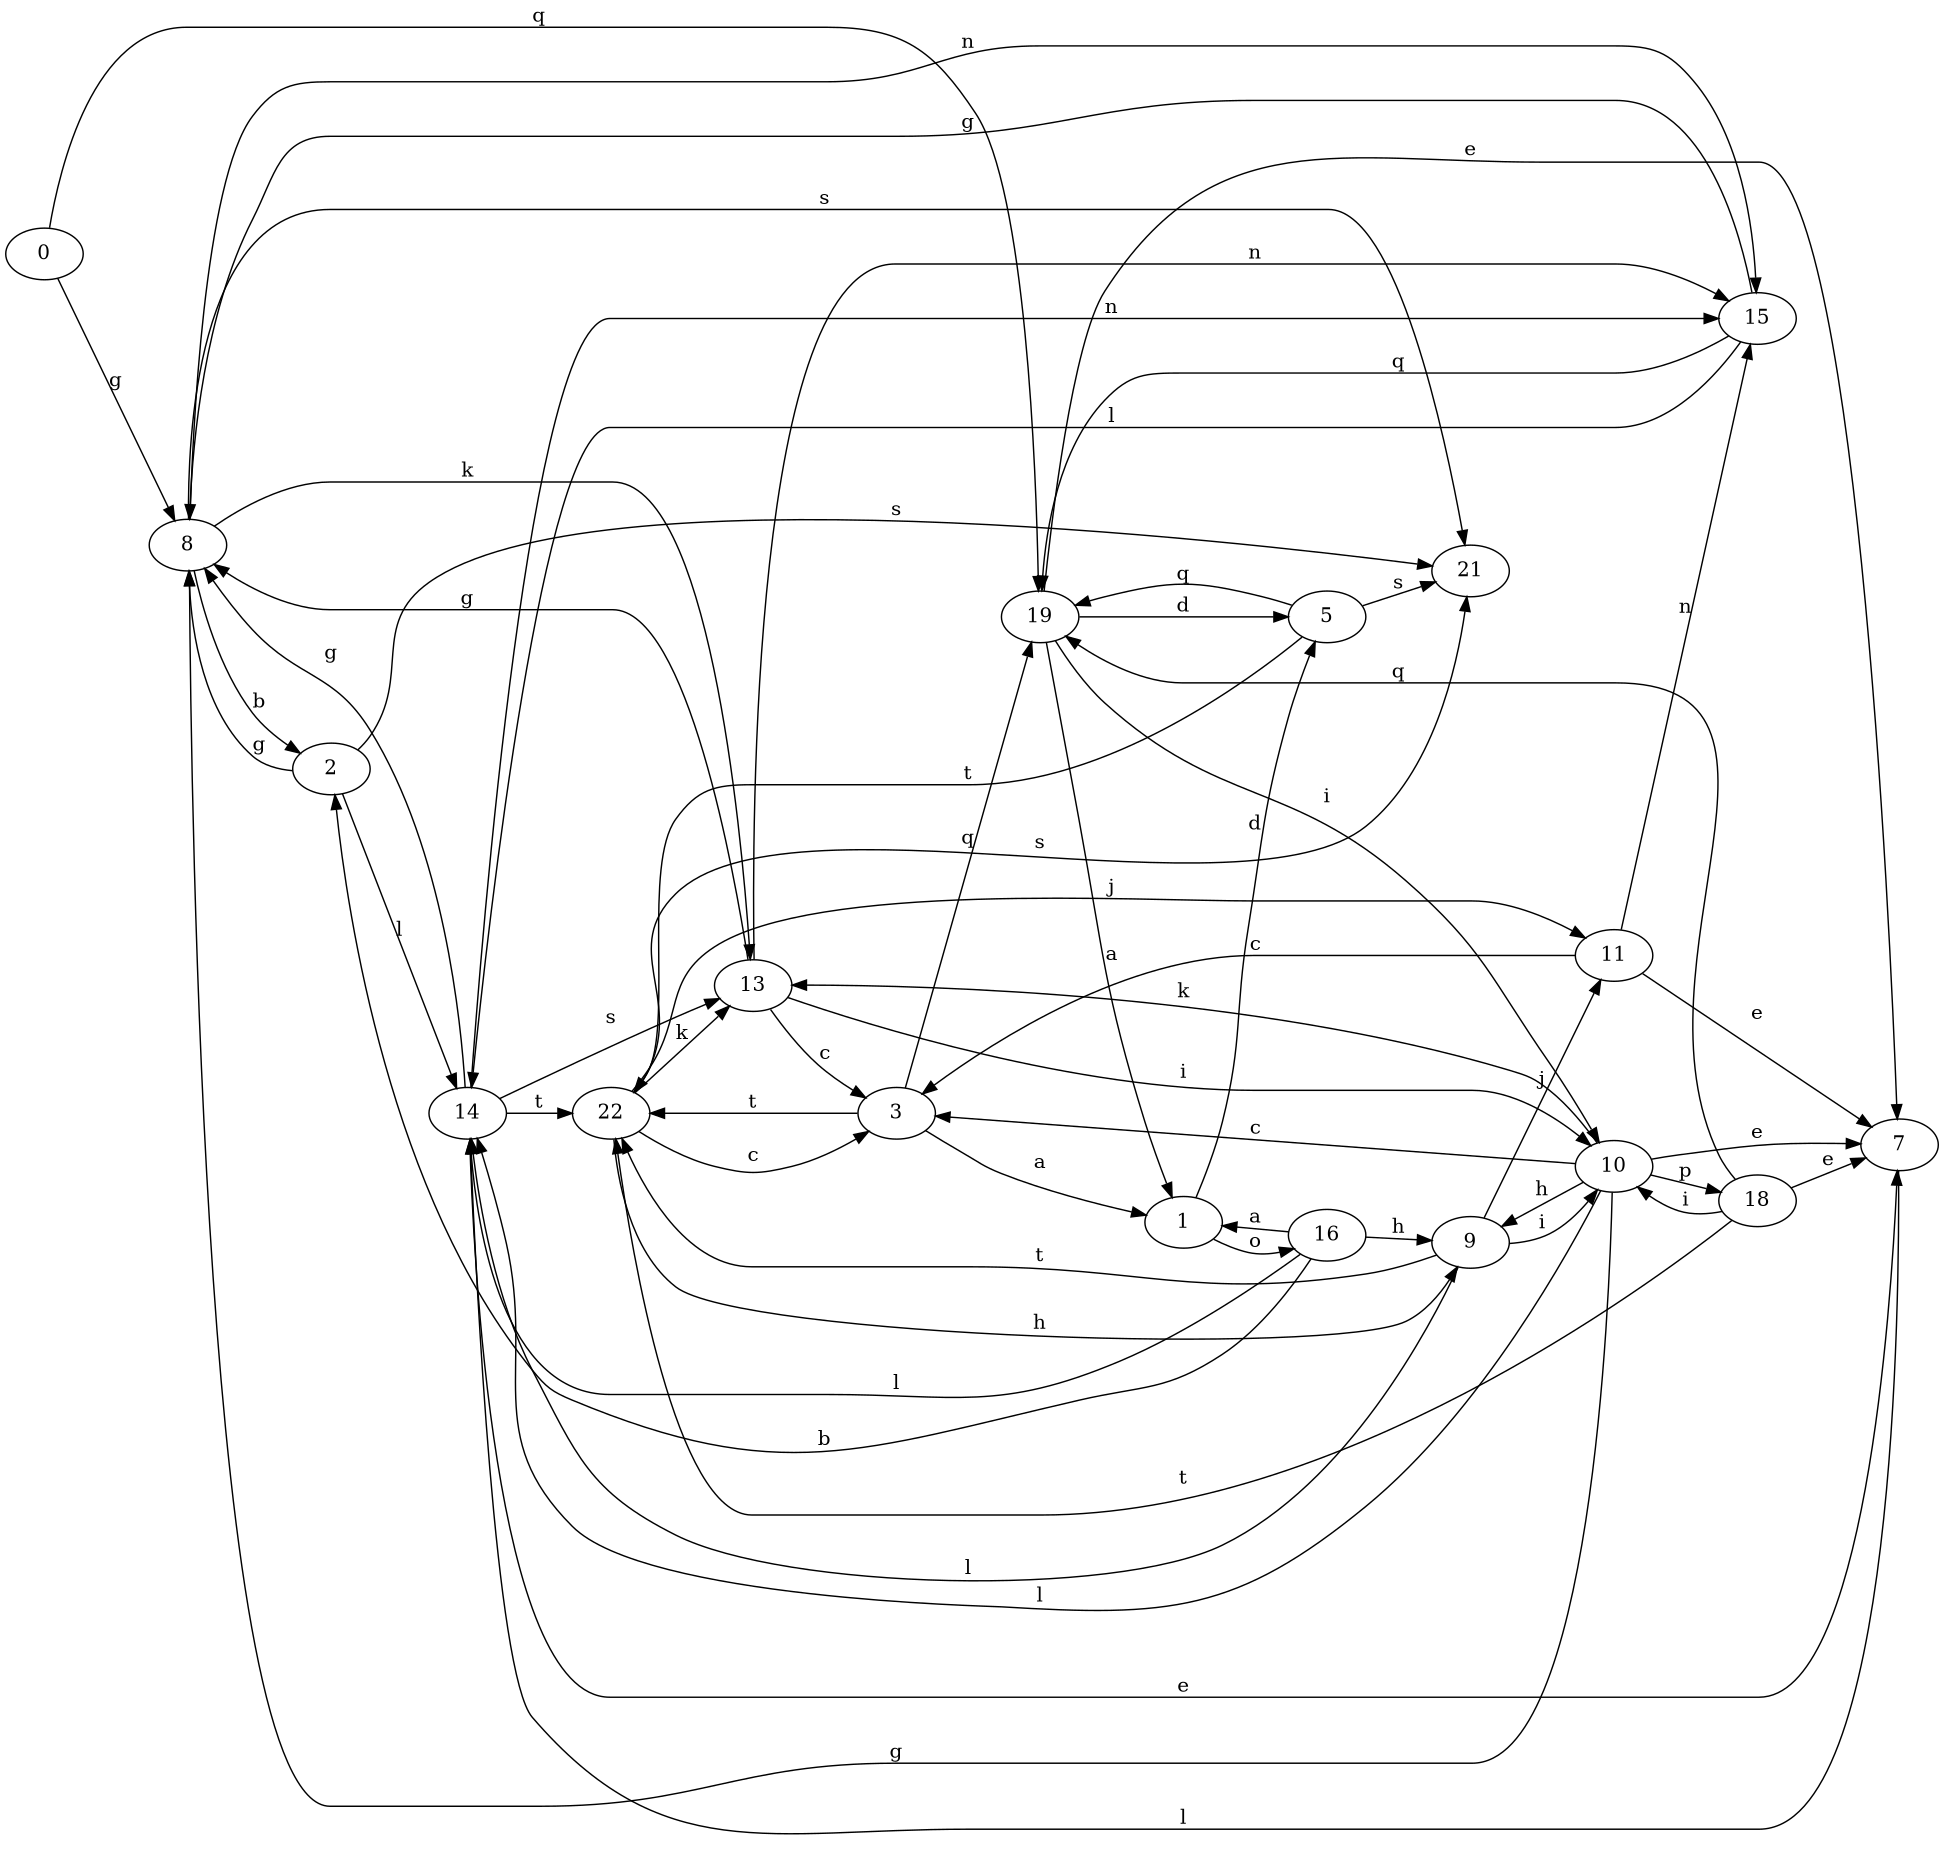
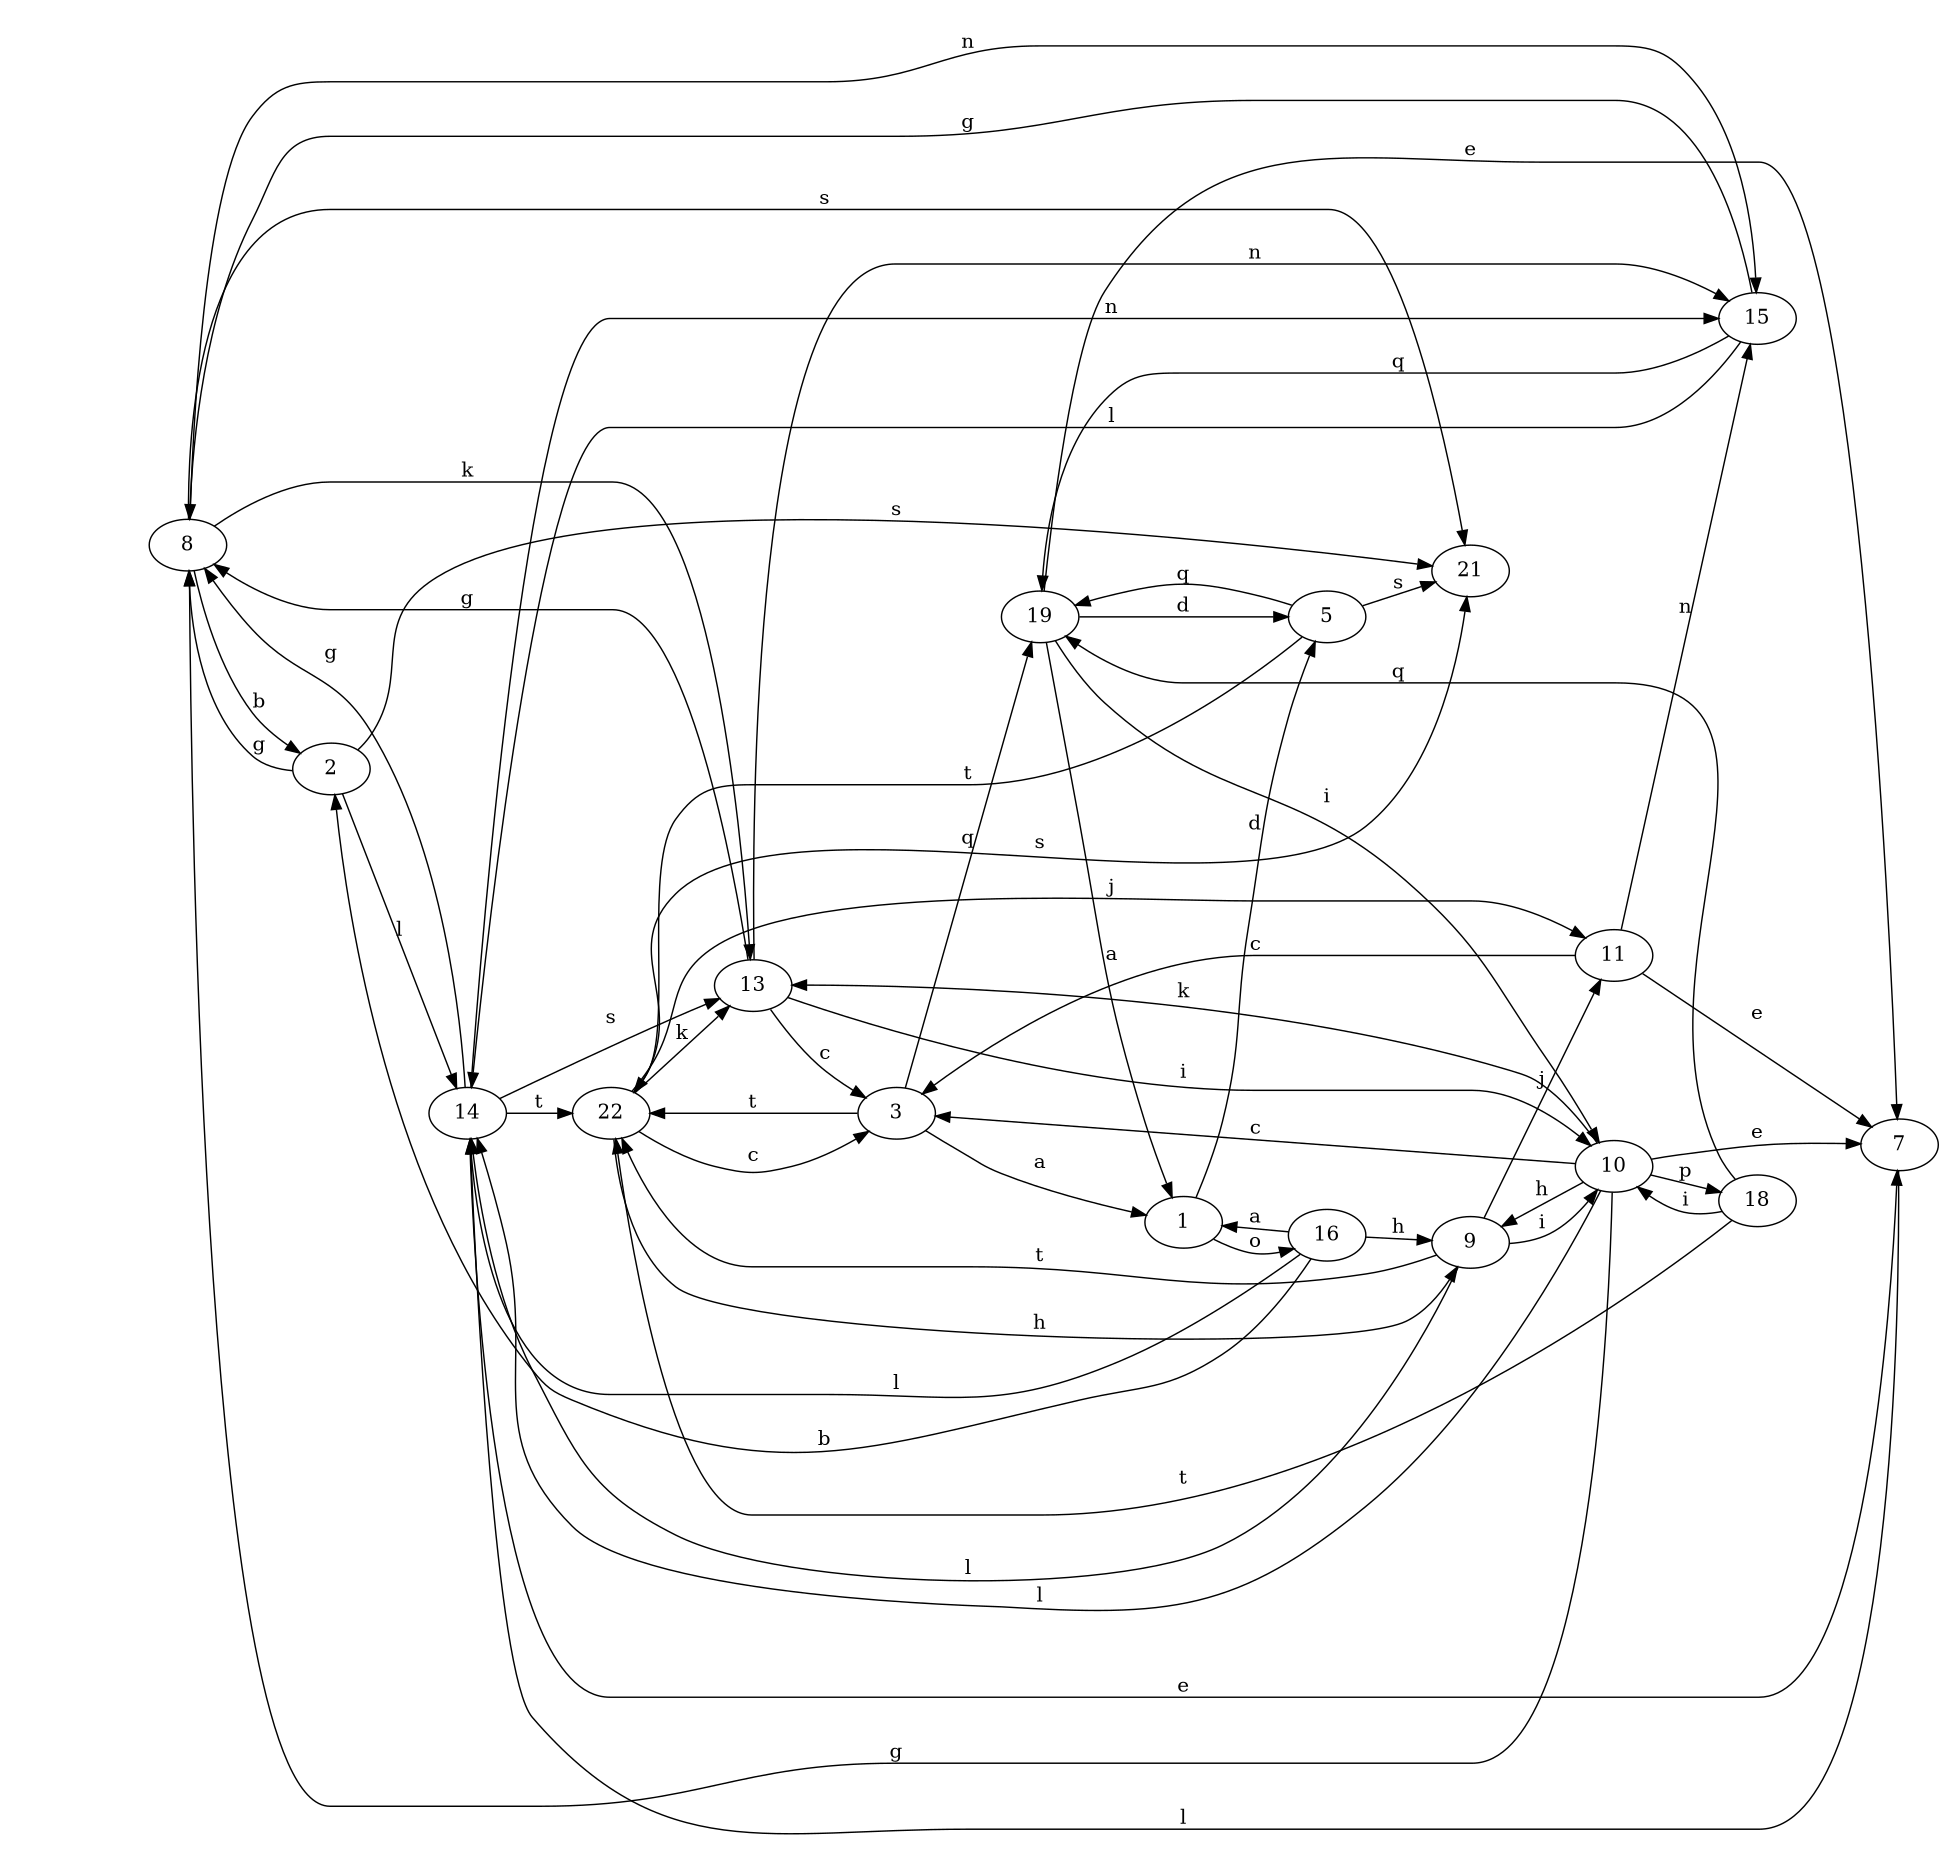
(44, 254) -> none
(1821, 1176) -> none
